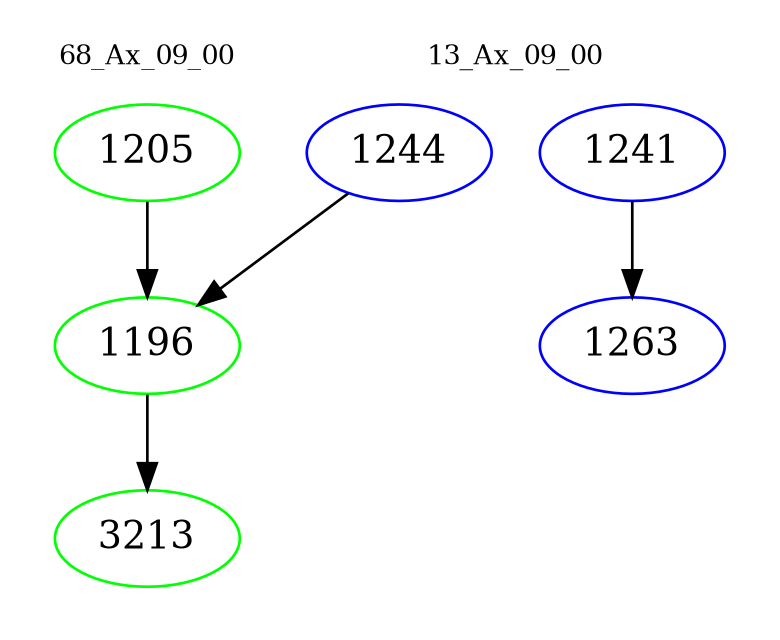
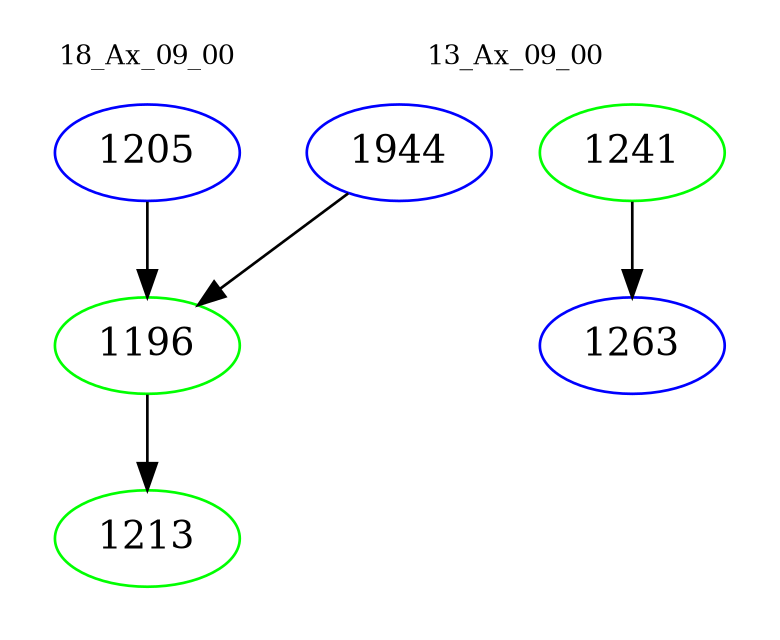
(147, 58) -> (147, 58)
(147, 153) -> (147, 153)
(399, 153) -> (399, 153)
(632, 153) -> (632, 153)
(147, 539) -> (147, 539)
